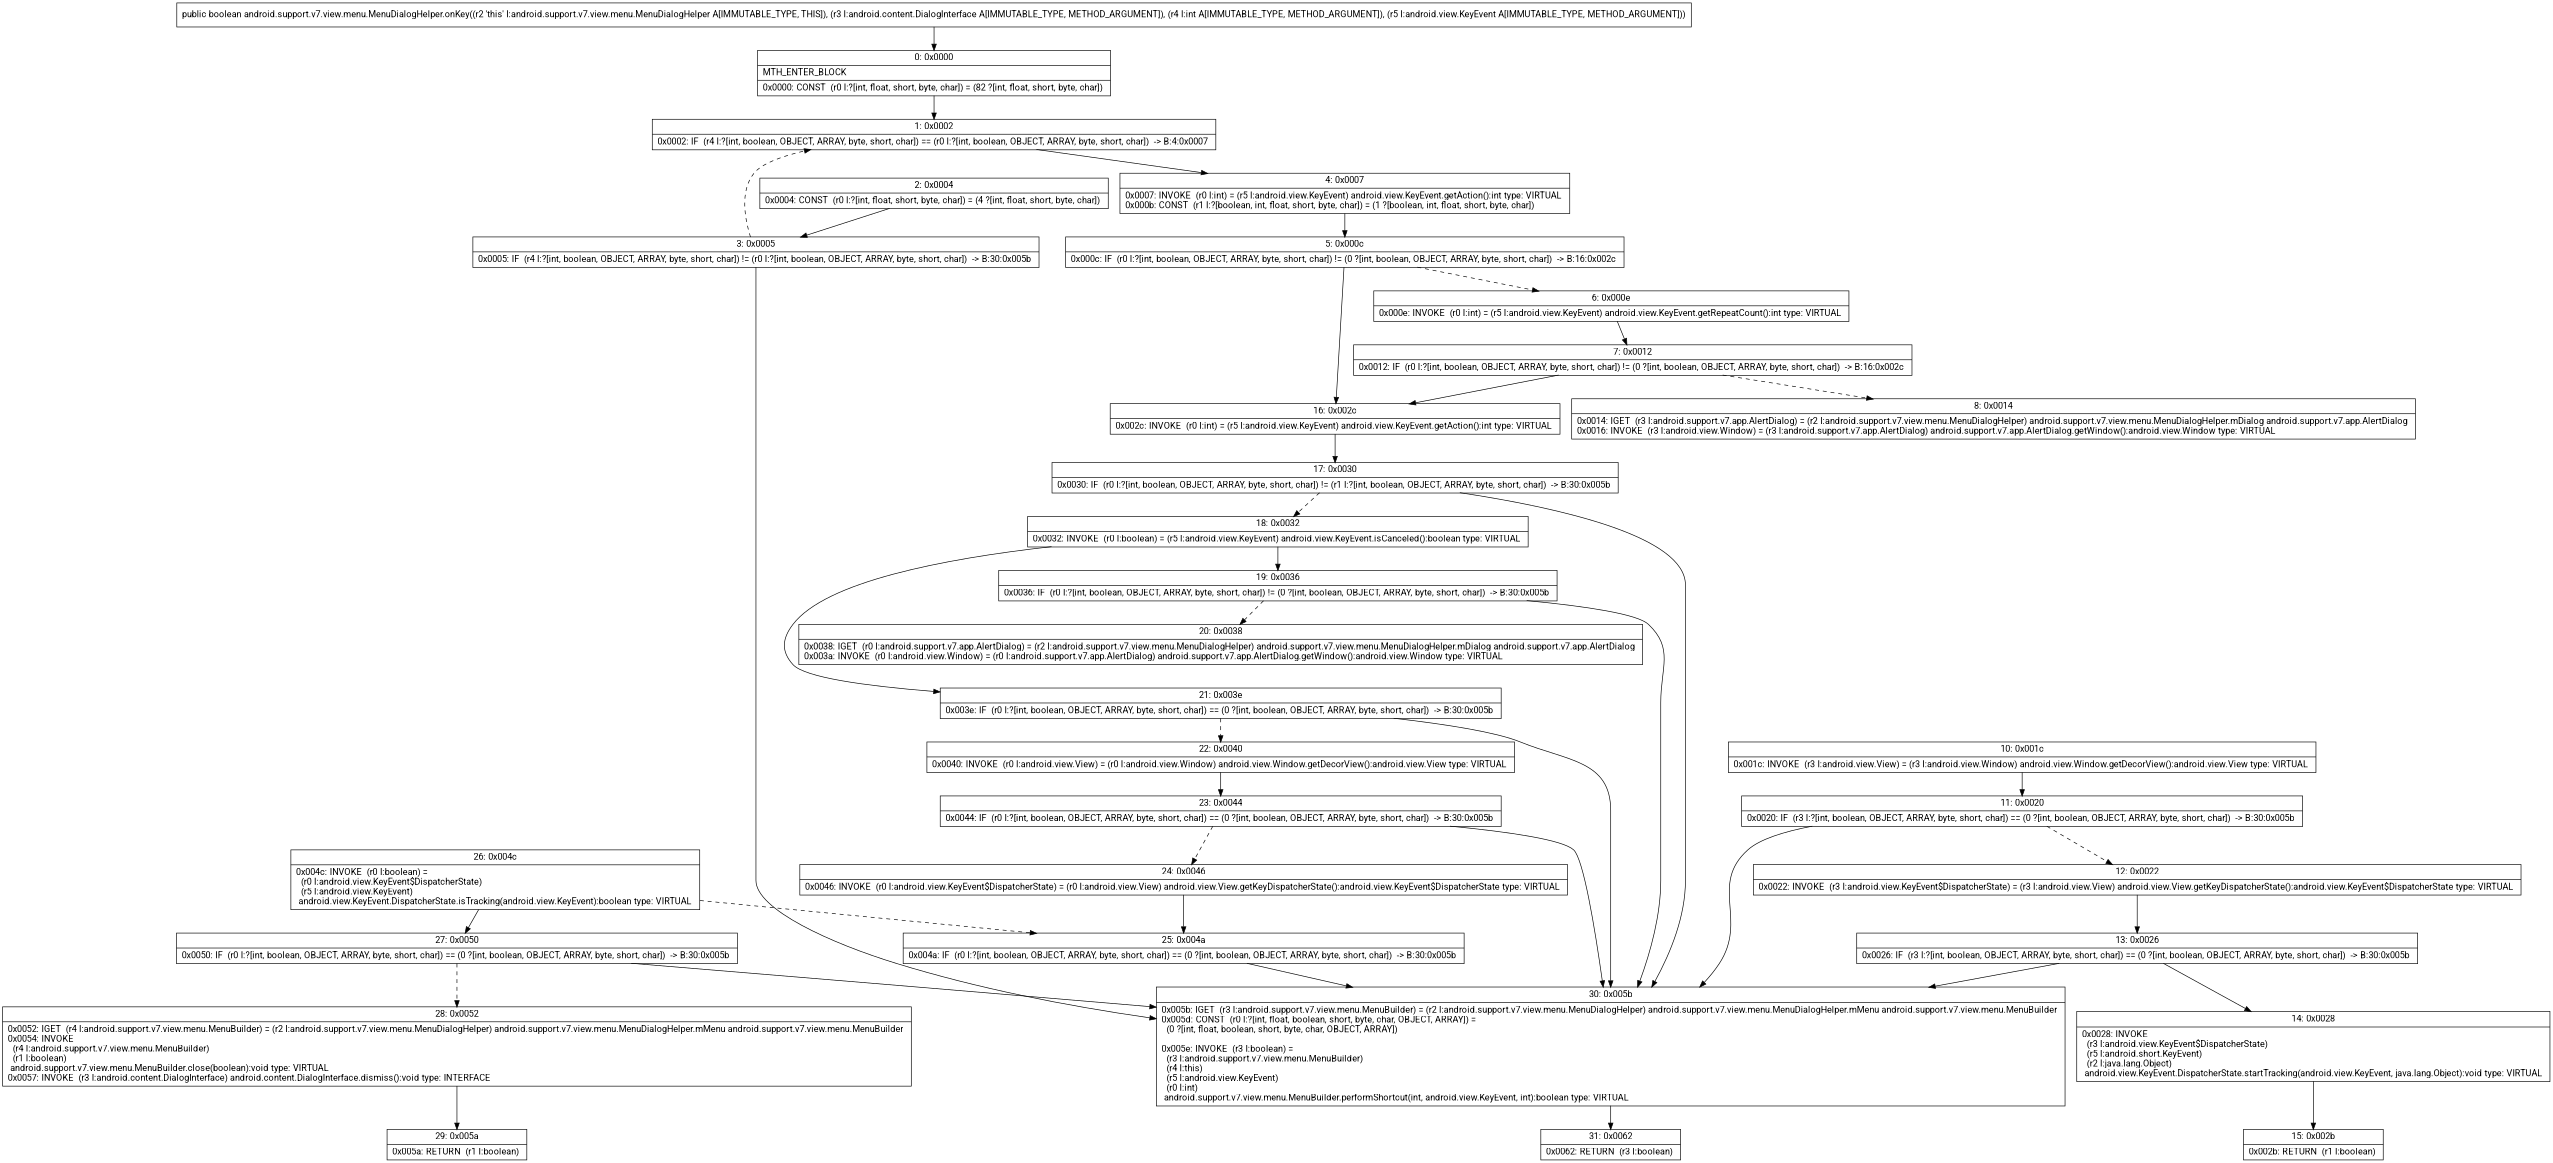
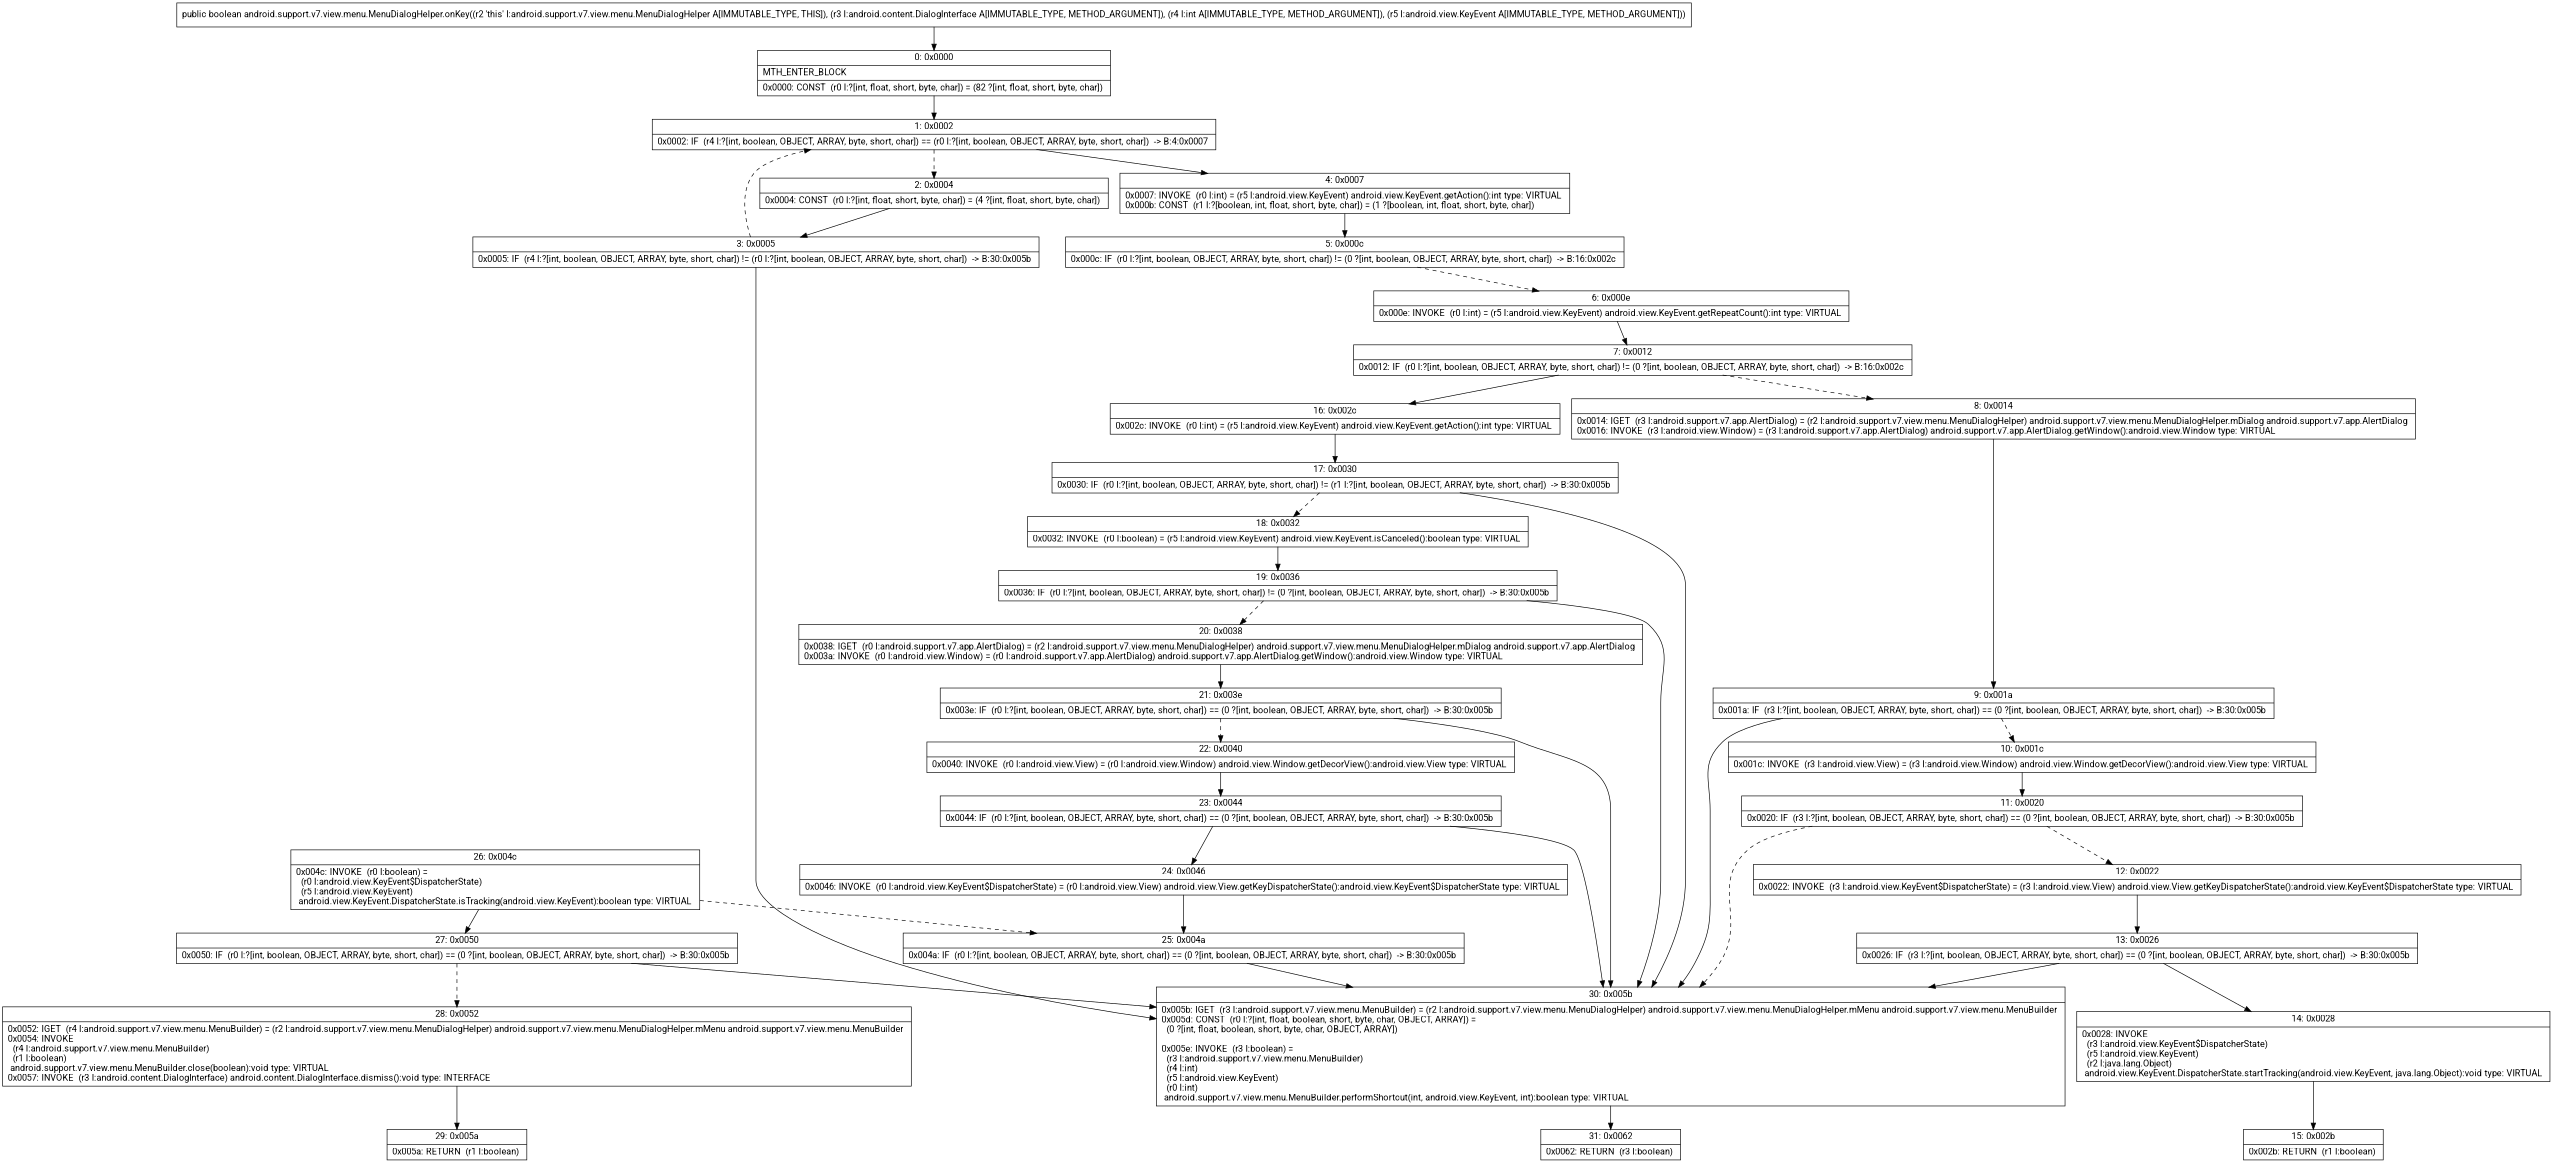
none -> (934, 161)
(1340, 332) -> none
(827, 599) -> (1221, 673)
none -> (1994, 703)
(1204, 843) -> (1204, 843)
(1730, 883) -> (1730, 883)
(2142, 1054) -> (2140, 1054)
(1182, 1069) -> (1180, 1069)
